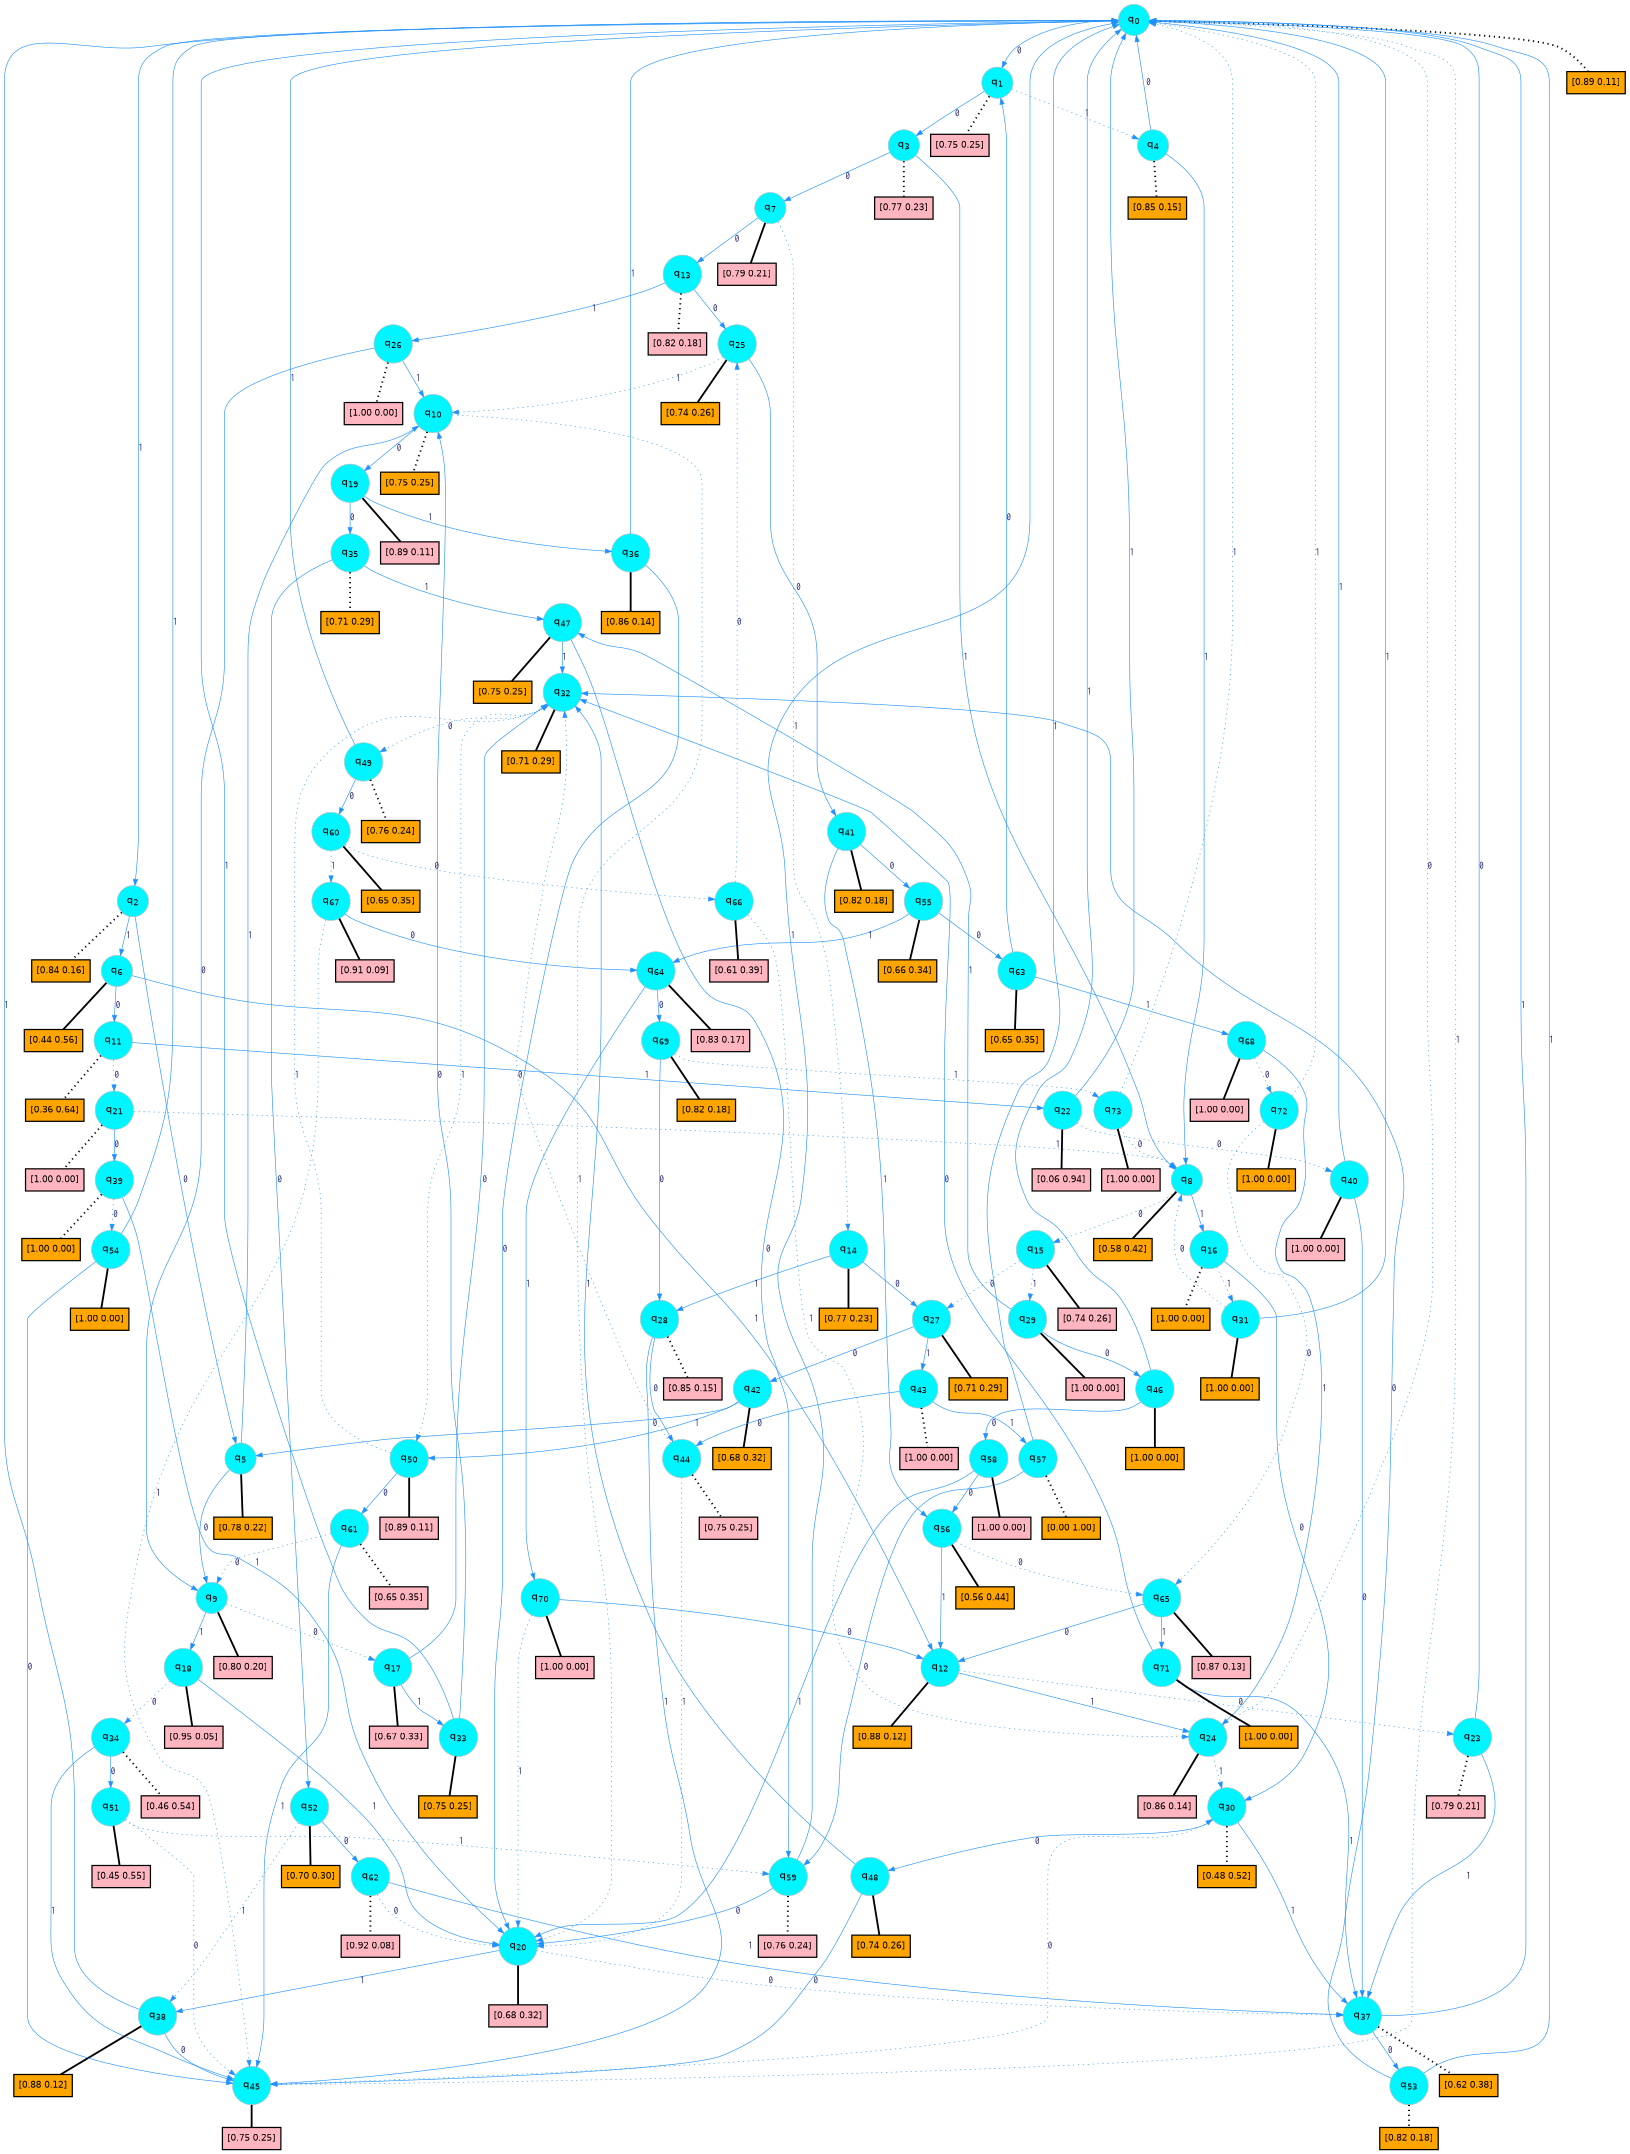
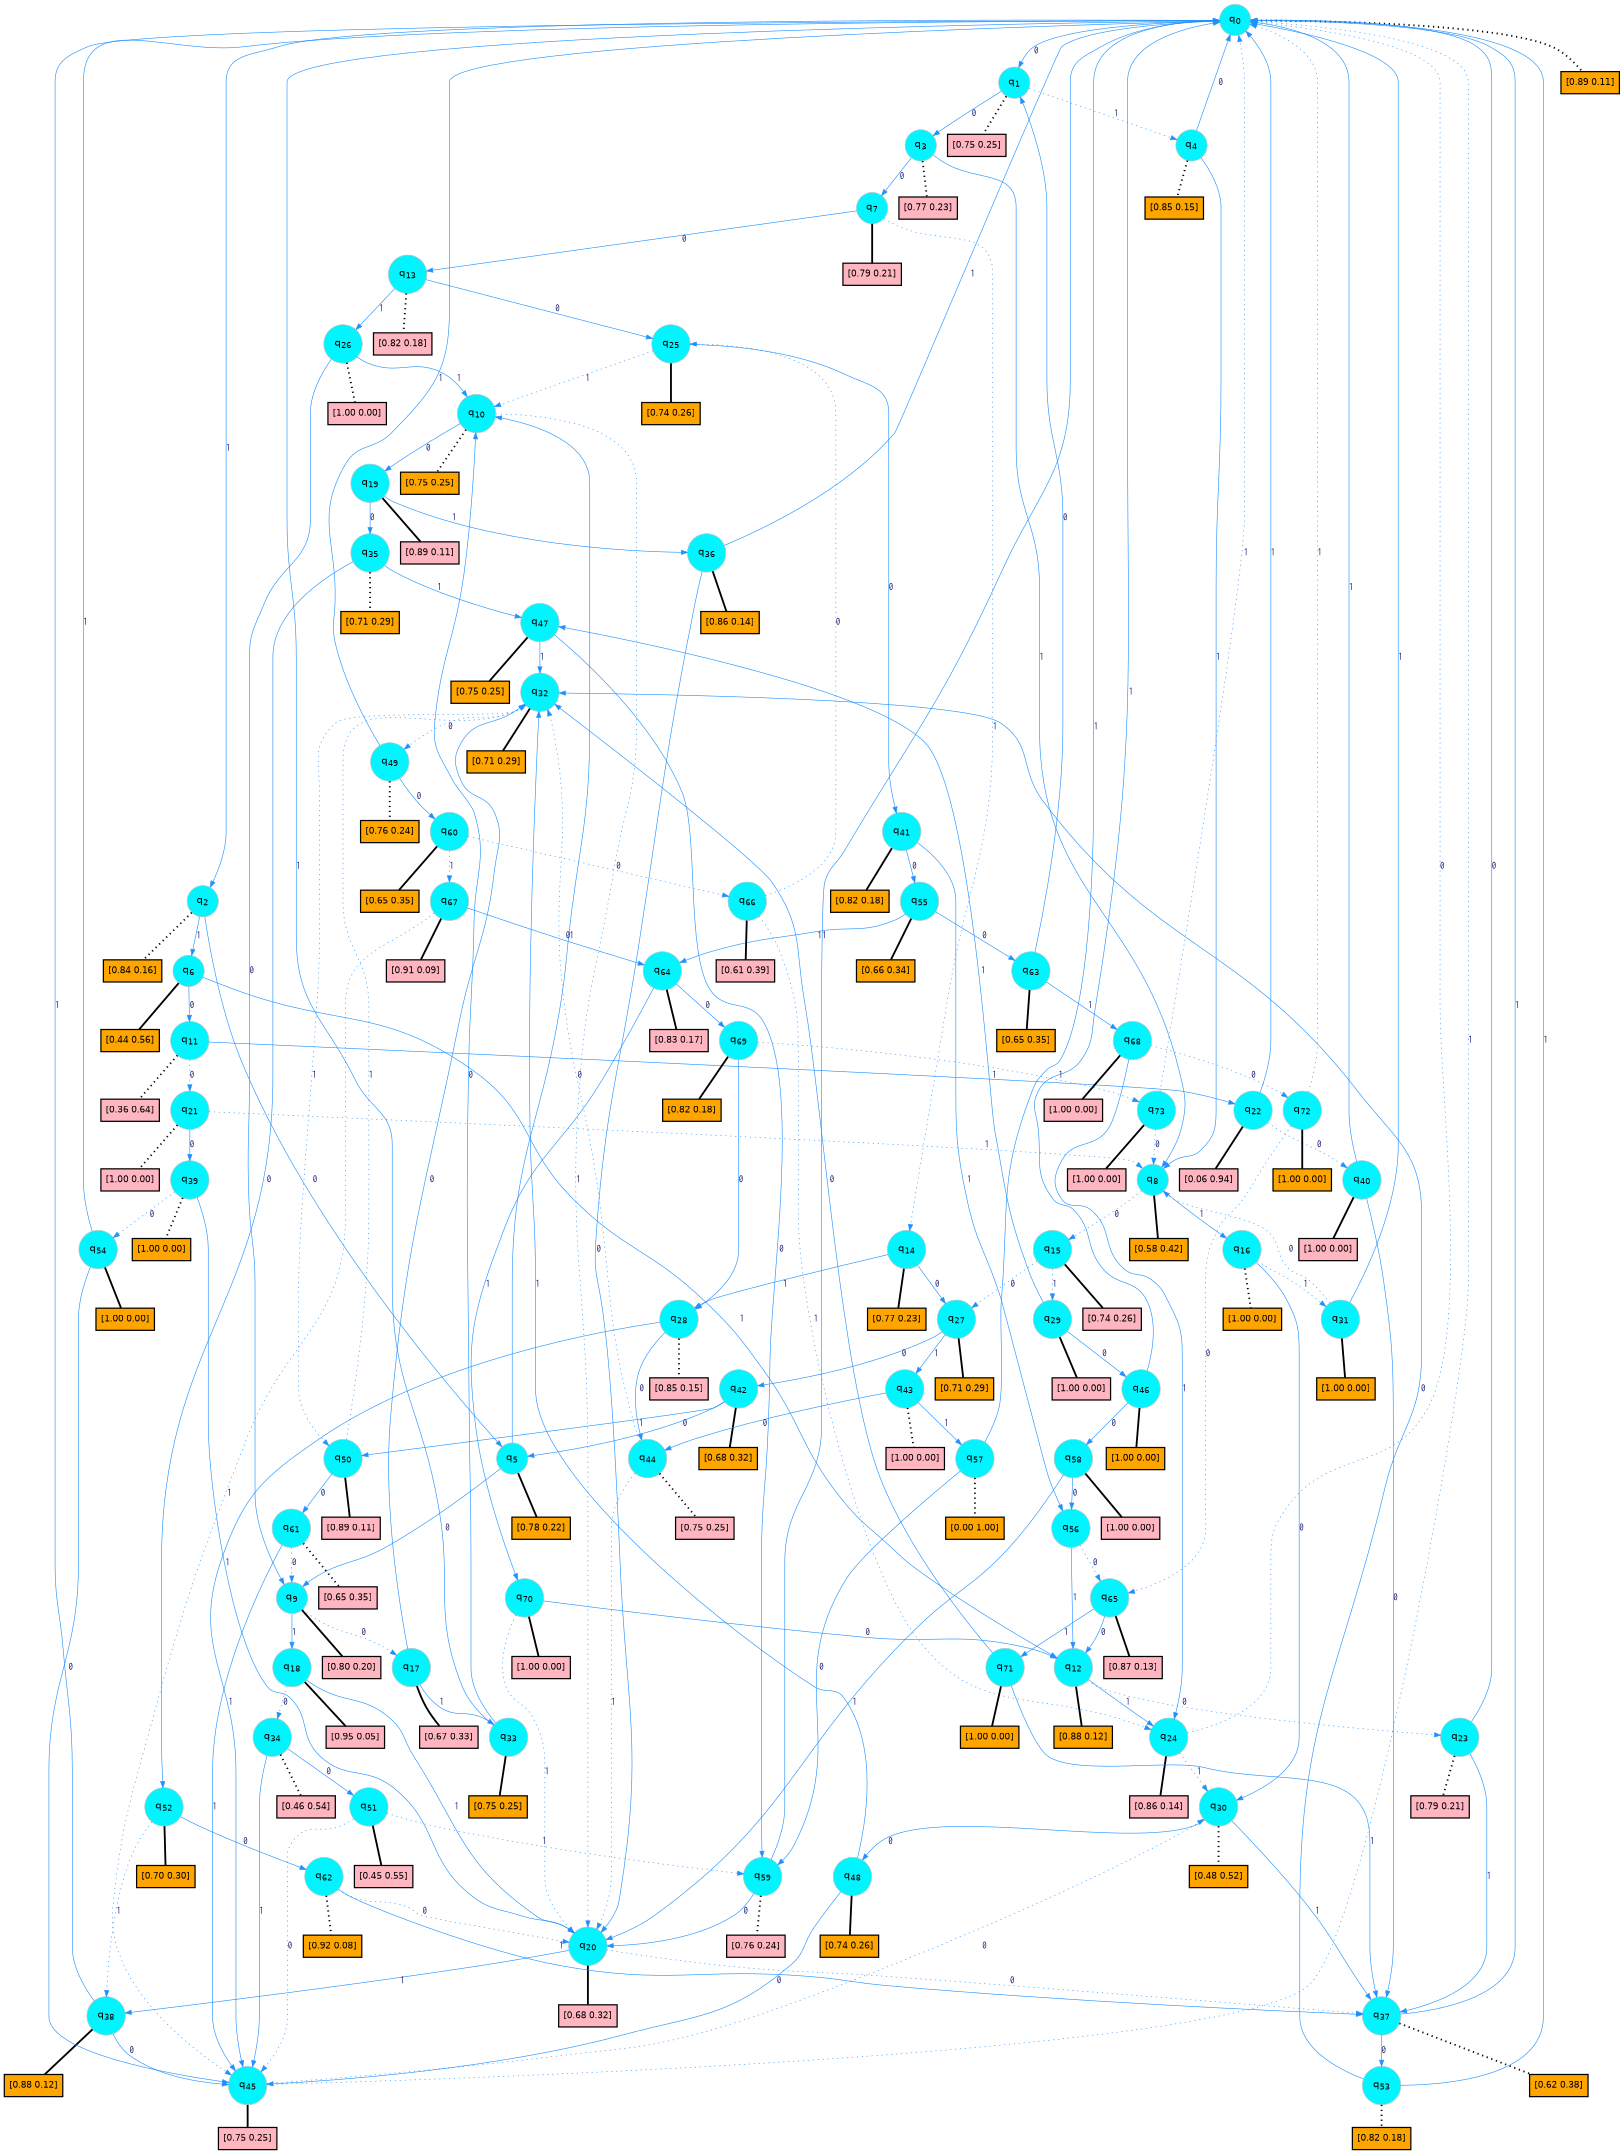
(55, 1110) -> (130, 1110)
(985, 1598) -> none
(370, 1946) -> (333, 1946)
